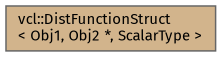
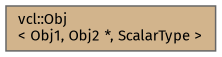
(111, 28) -> (111, 28)
